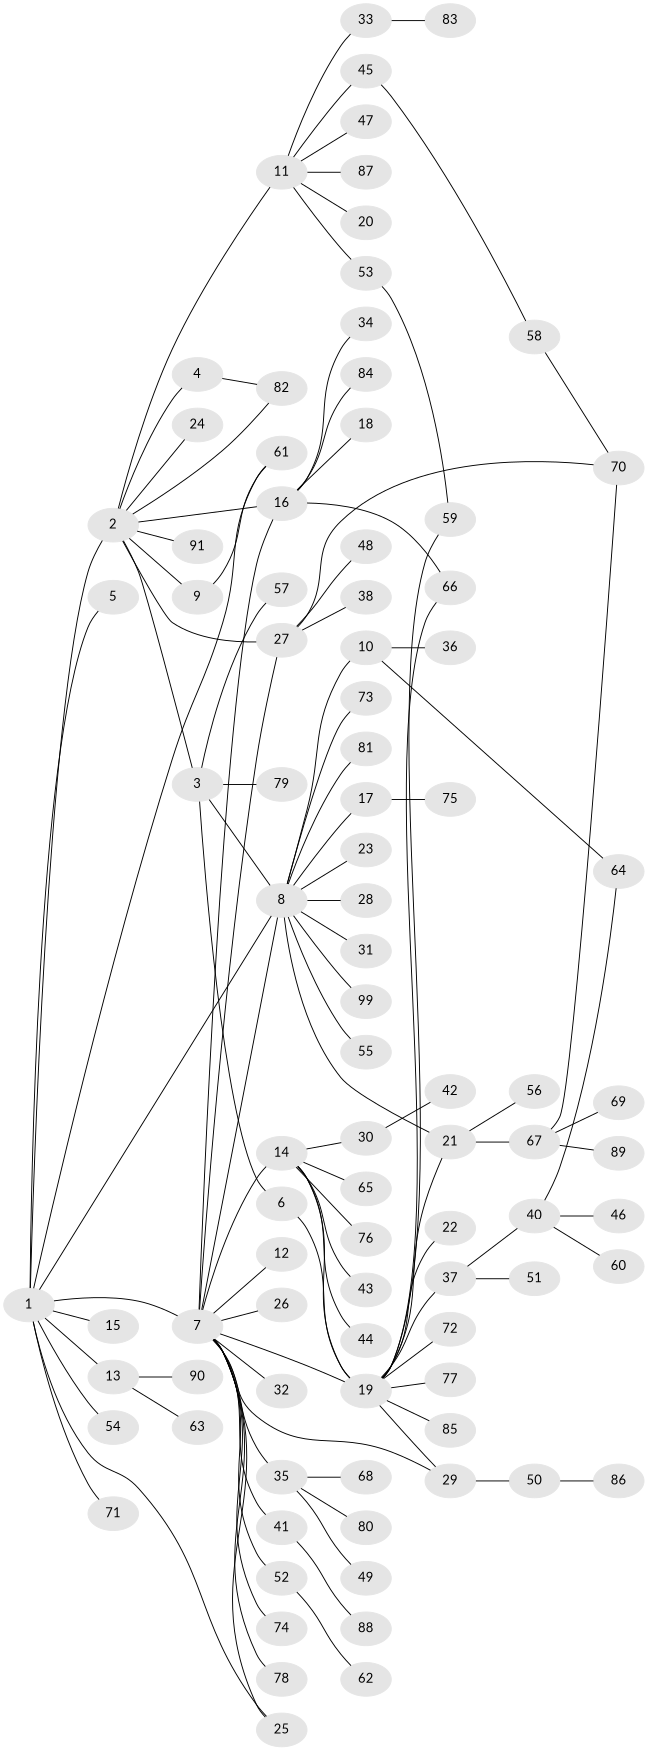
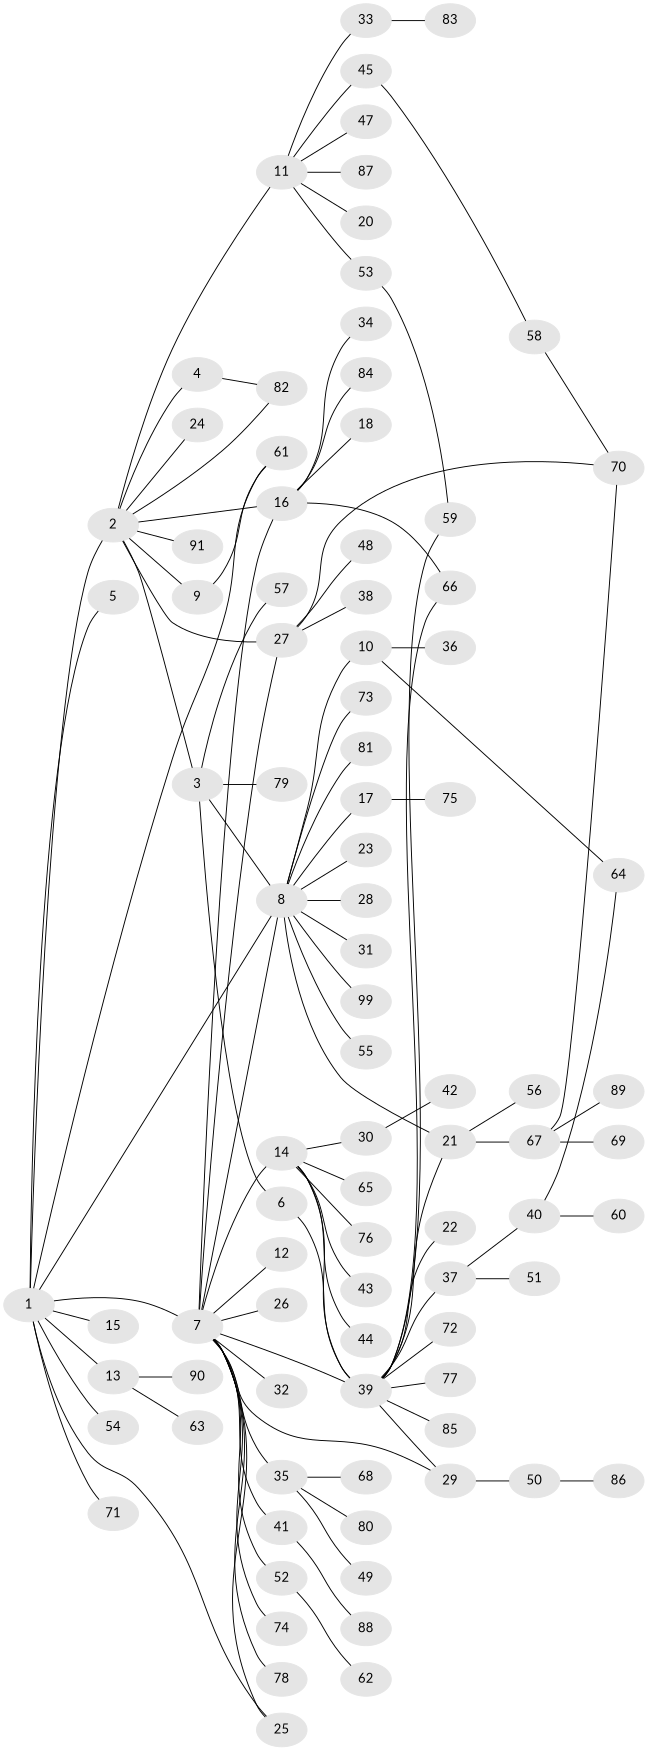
(619, 1216) -> none
(366, 1391) -> (366, 1391)
